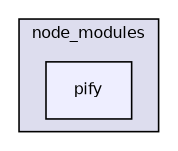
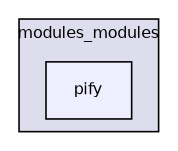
(89, 34) -> (89, 34)
